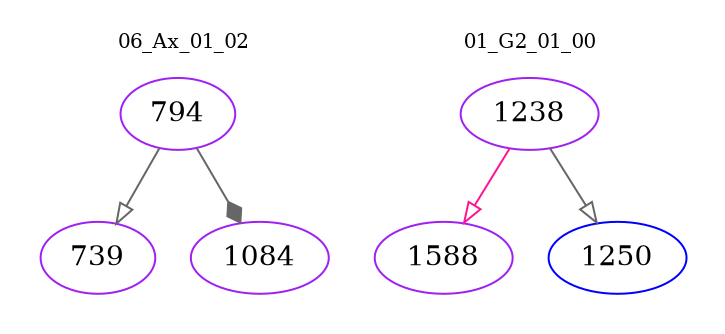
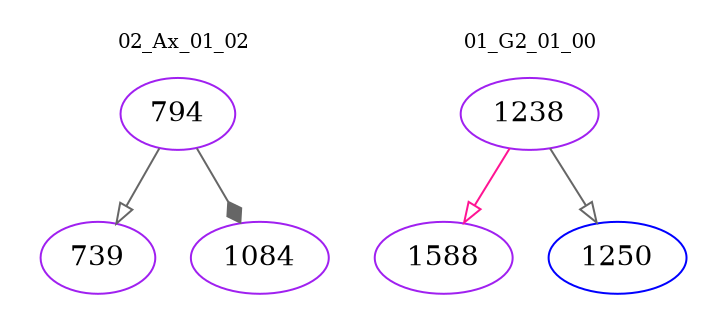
(184, 43) -> (184, 43)
